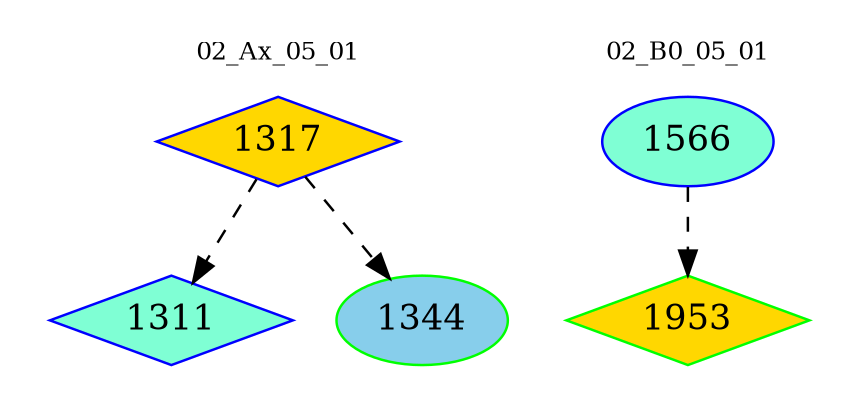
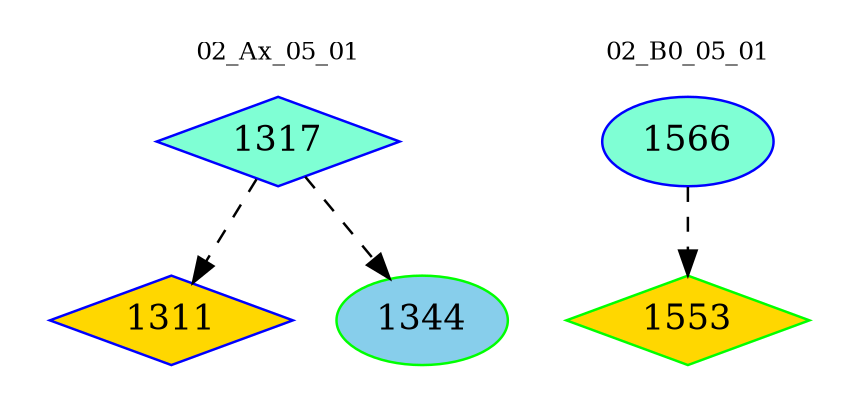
(278, 142) -> (278, 142)
(171, 320) -> (171, 320)
(688, 320) -> (688, 320)
